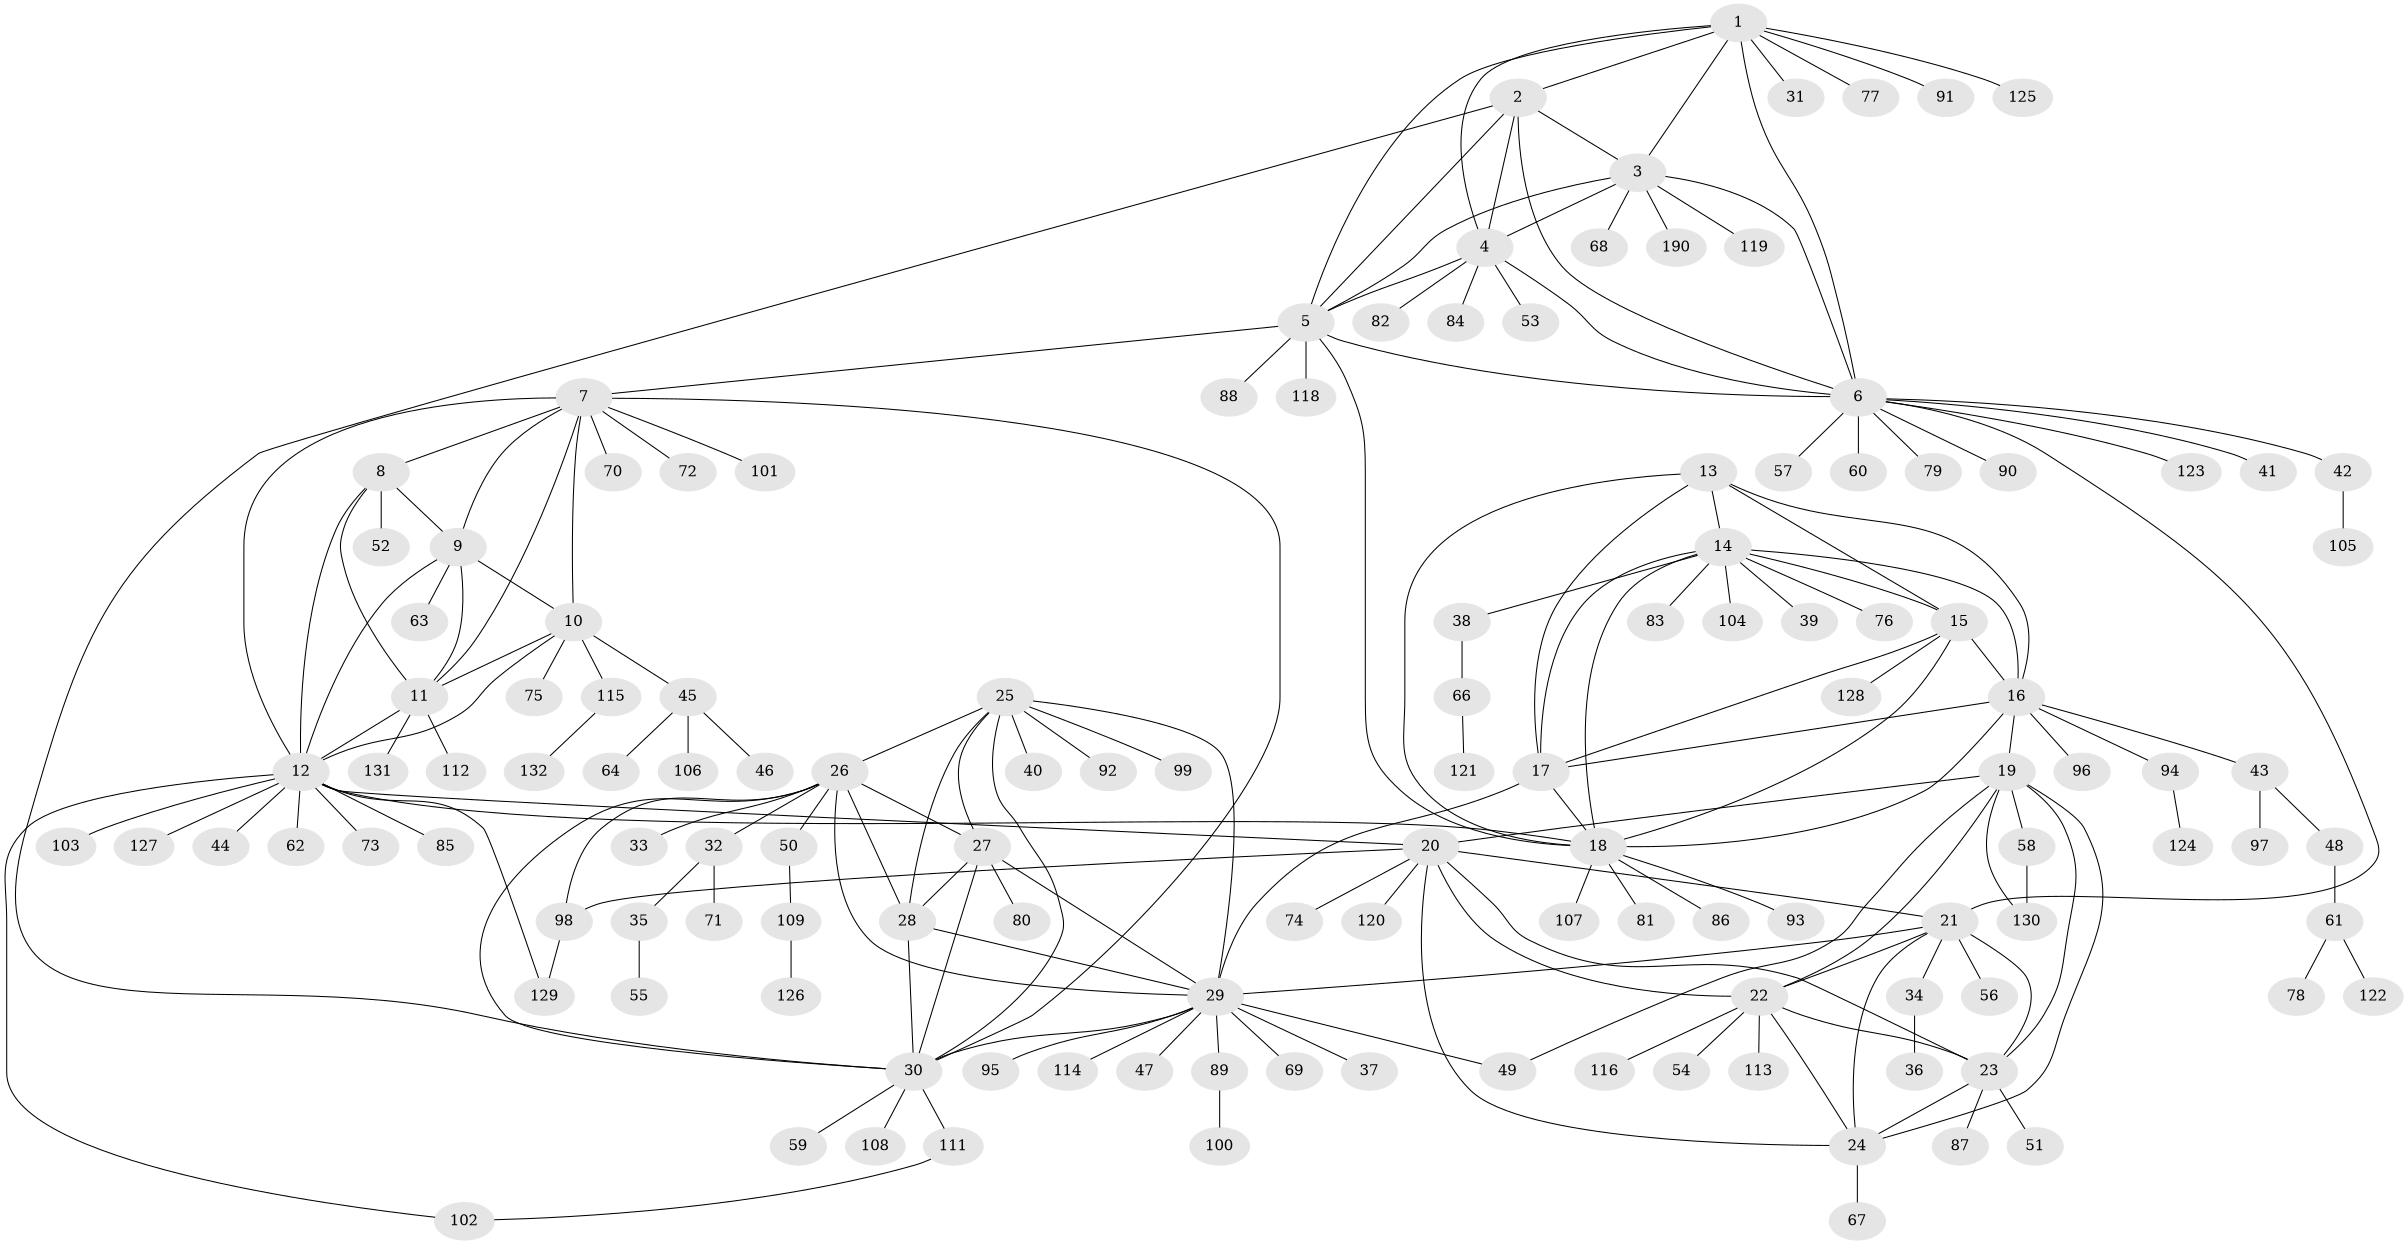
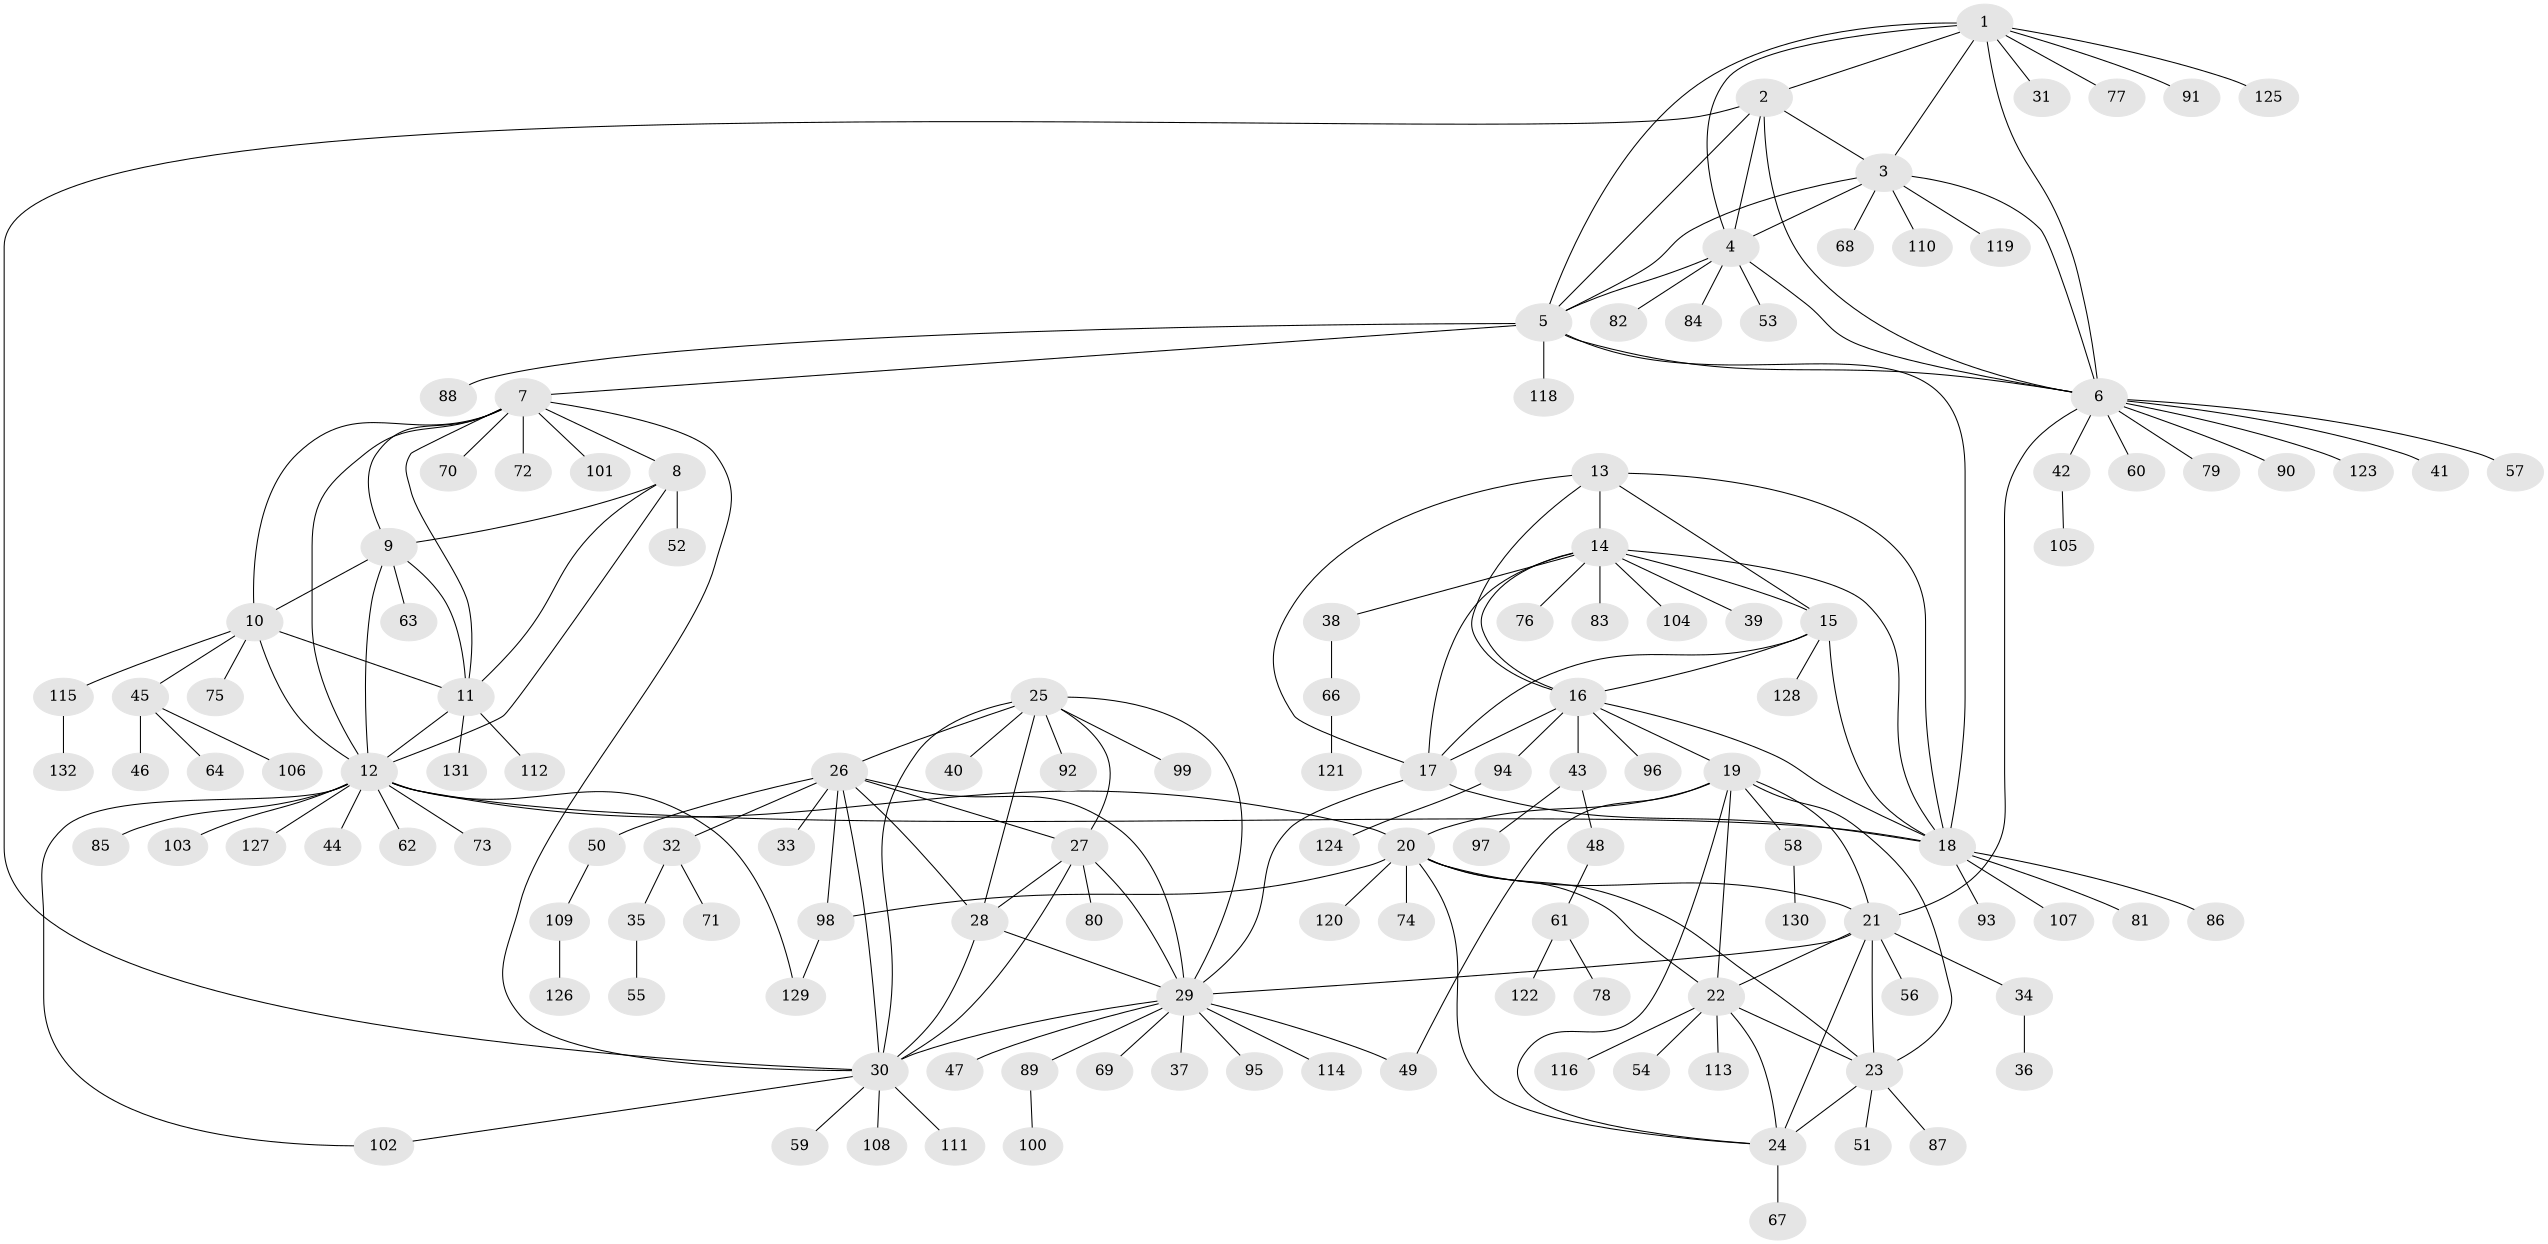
(1676, 248) -> (1922, 248)
(1987, 850) -> (1823, 821)
(715, 1203) -> (633, 1109)
